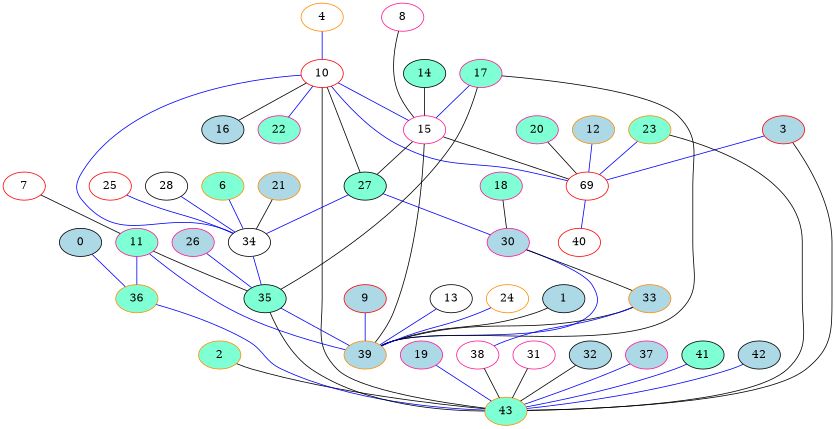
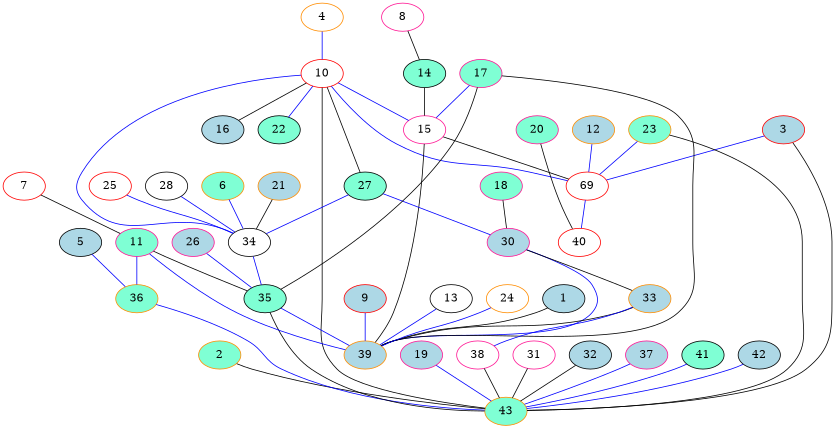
(394, 77) -> (414, 45)
(279, 130) -> (279, 130)
(395, 158) -> none
(562, 158) -> (554, 187)
(81, 242) -> (81, 242)
